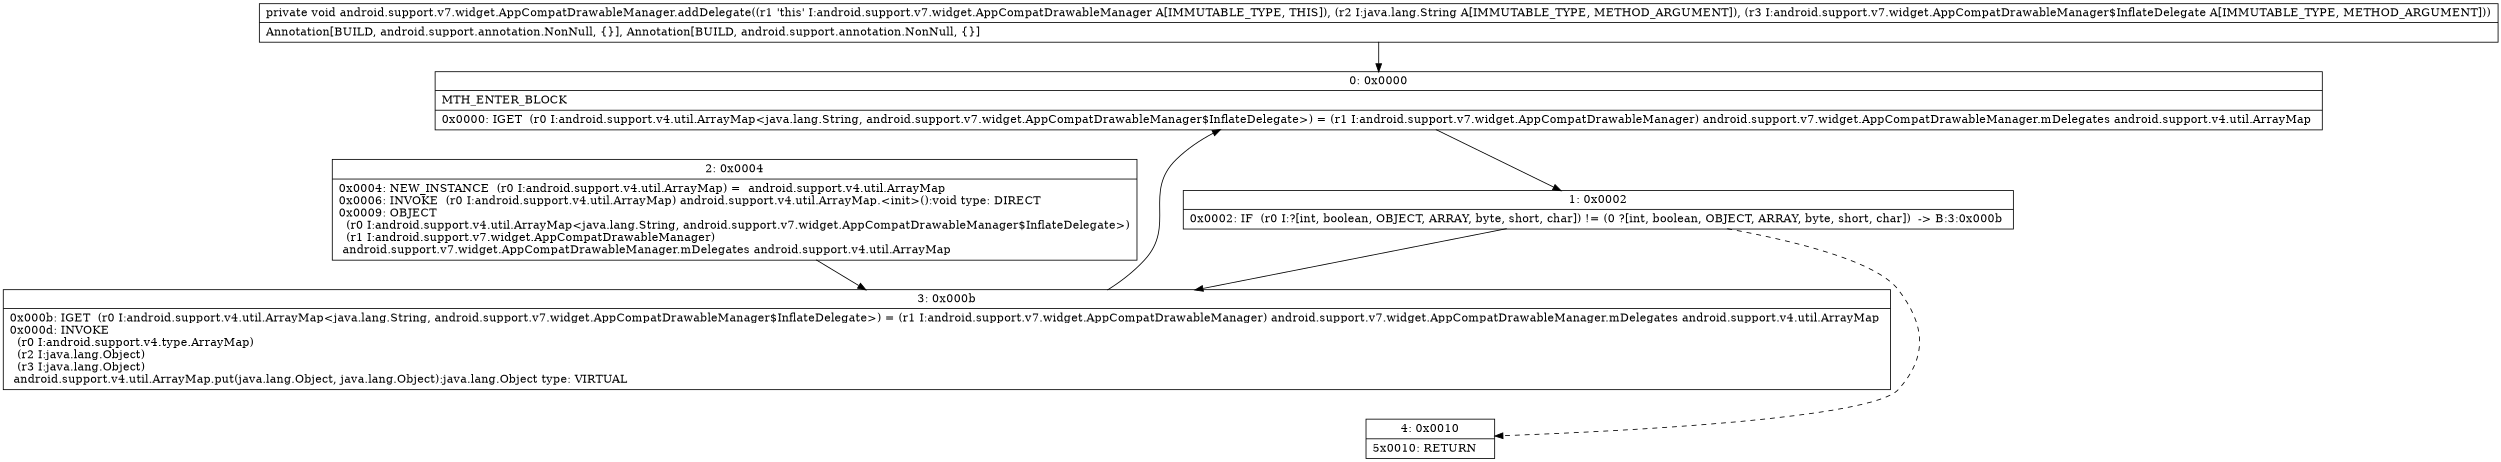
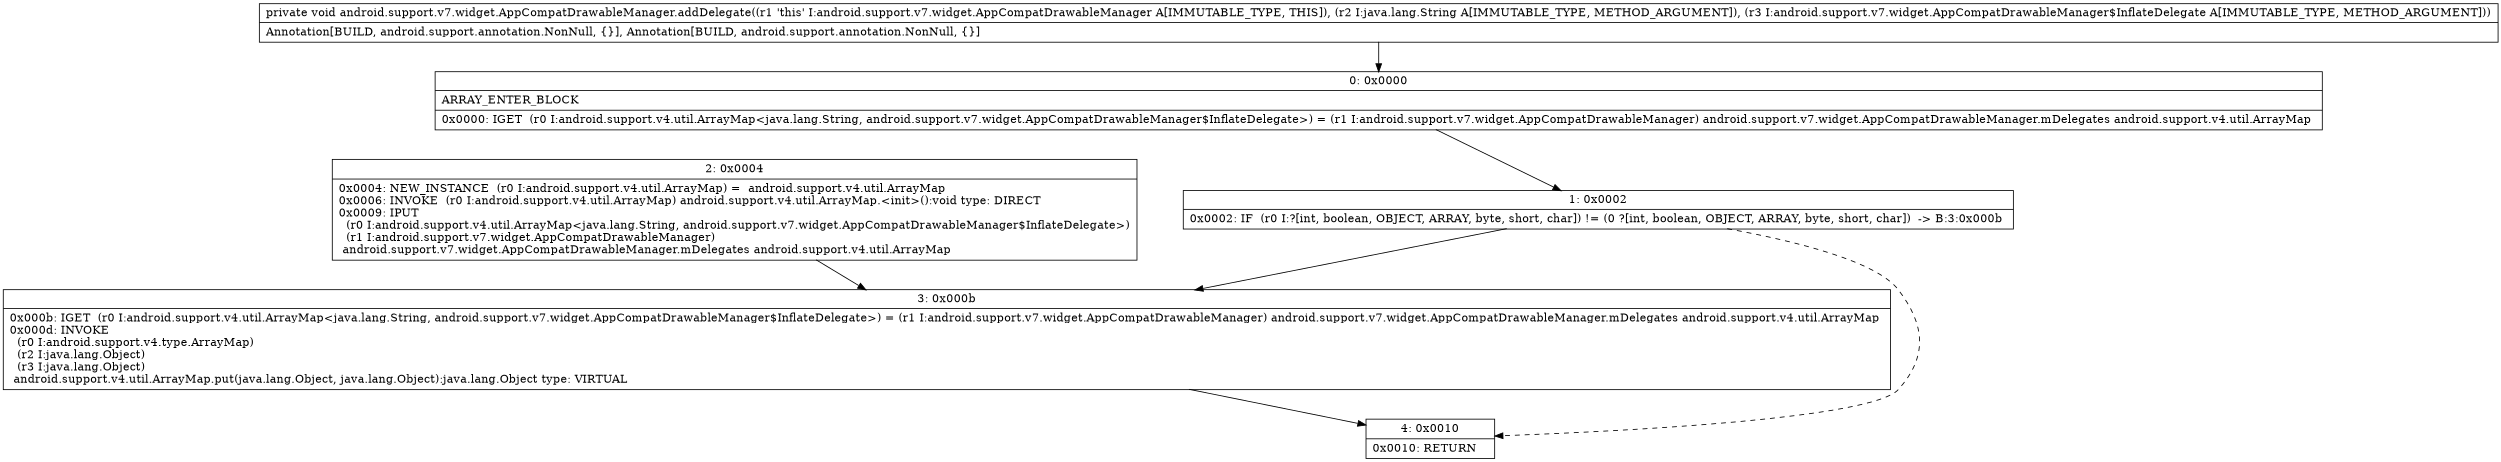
(505, 100) -> (511, 100)
(1160, 211) -> (1273, 406)
(392, 213) -> (383, 213)
(1430, 448) -> (1430, 448)
